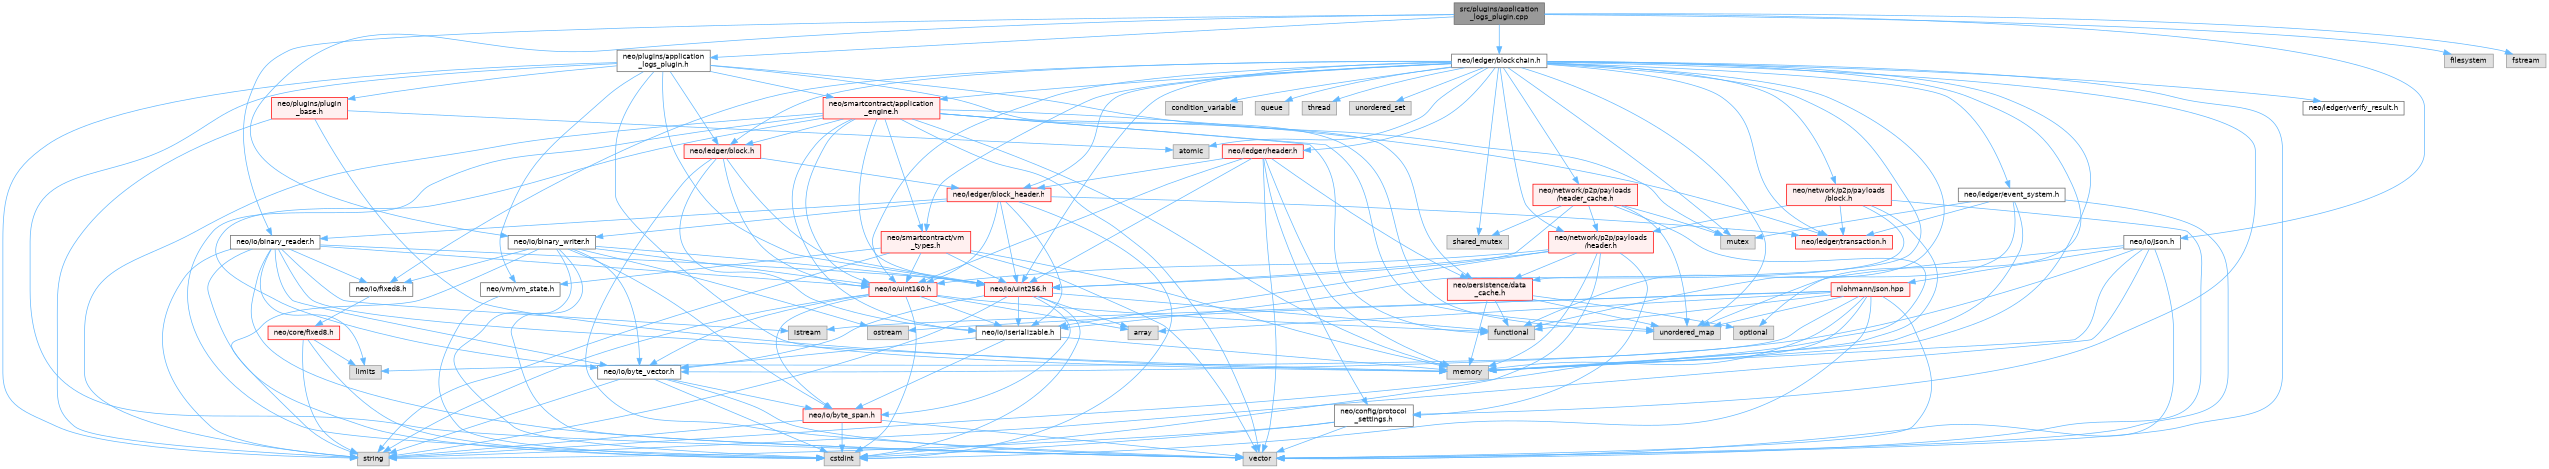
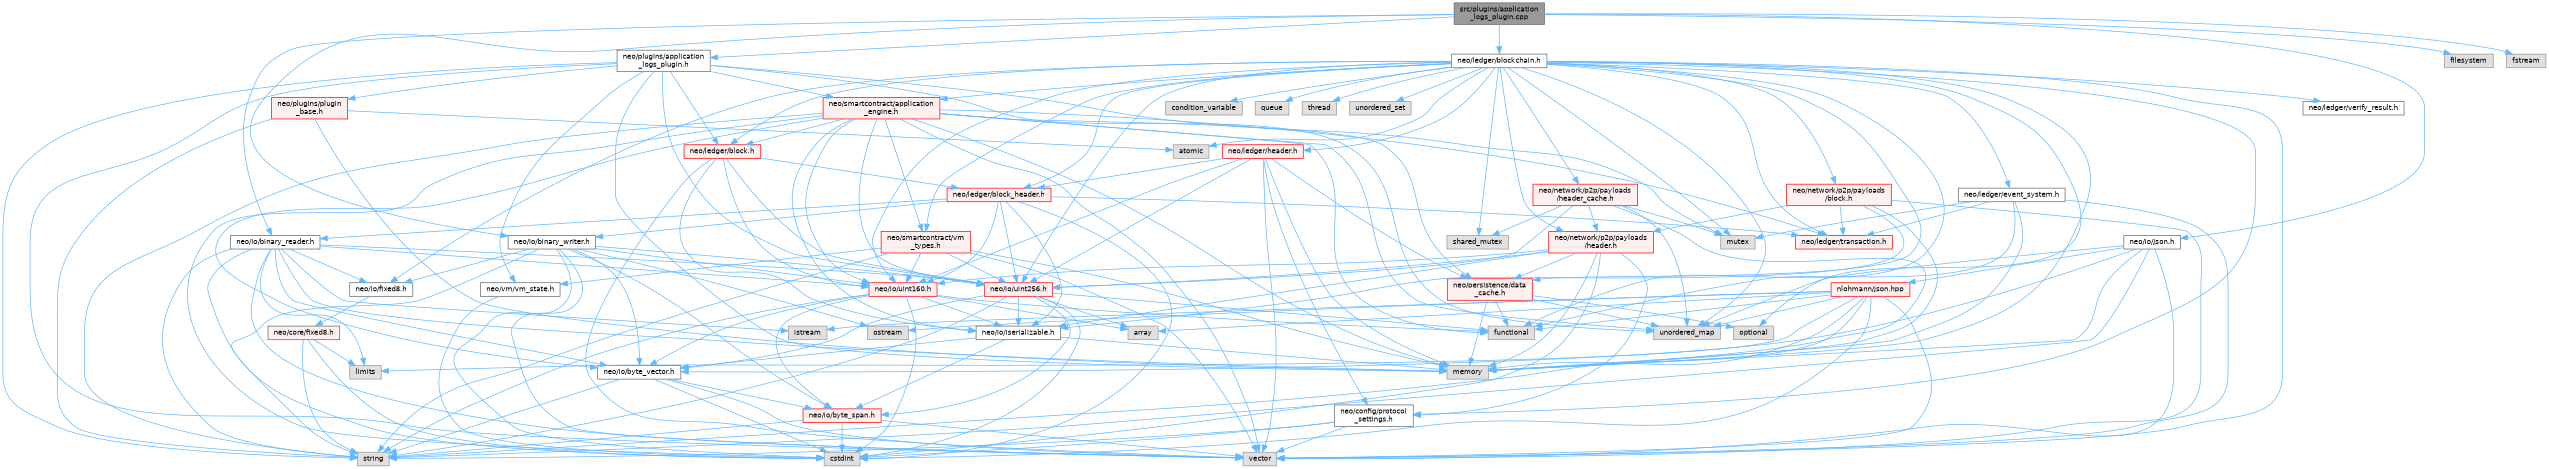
(304, 333) -> (304, 333)
